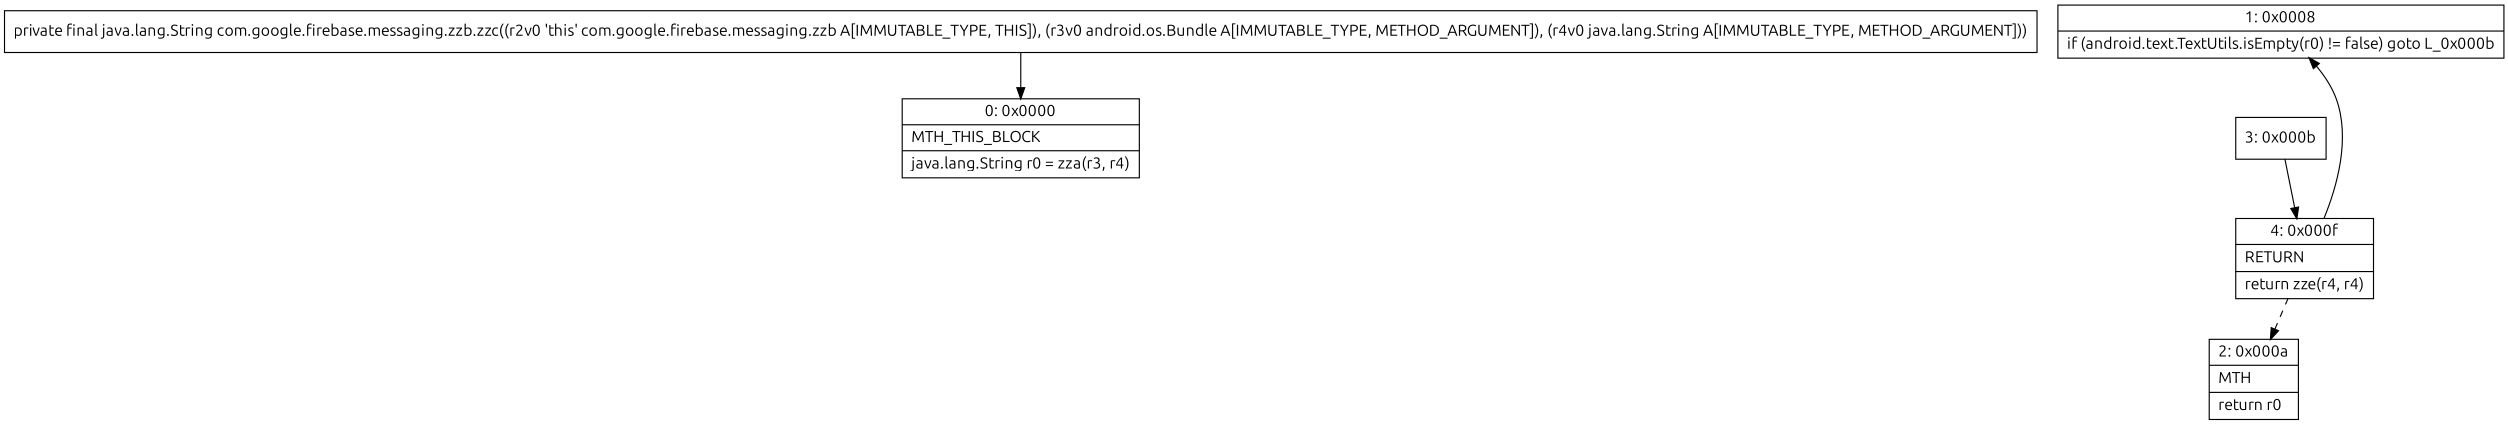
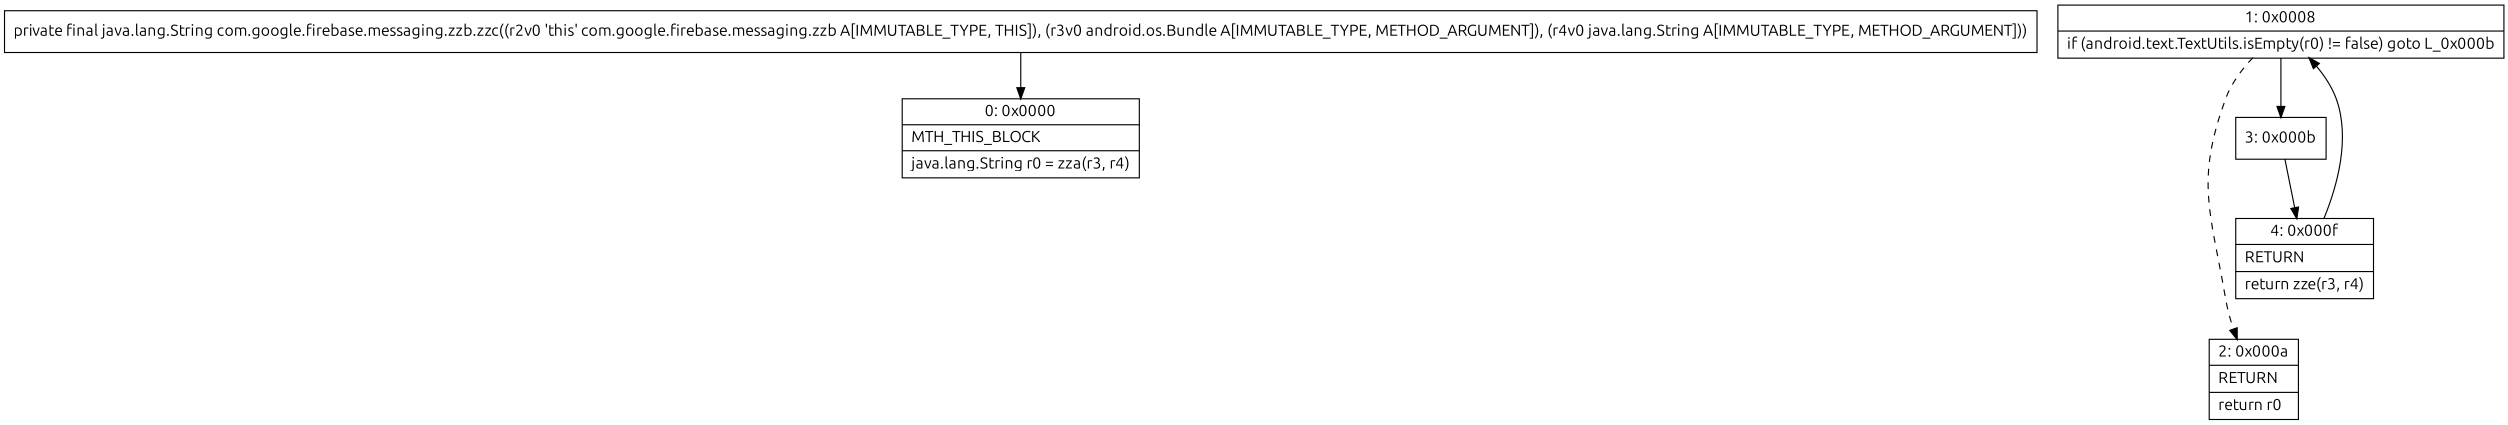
none -> (2281, 82)
(2305, 285) -> (2305, 285)
(2282, 314) -> (2208, 189)
(2235, 378) -> (2248, 378)
